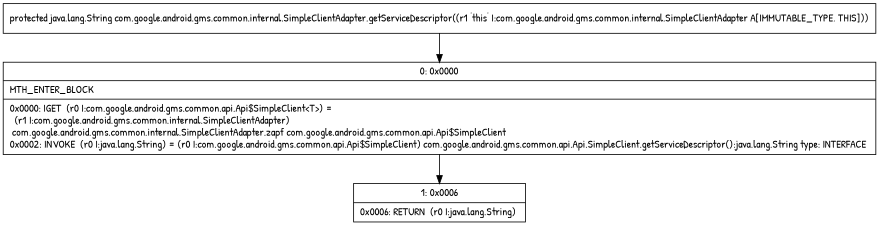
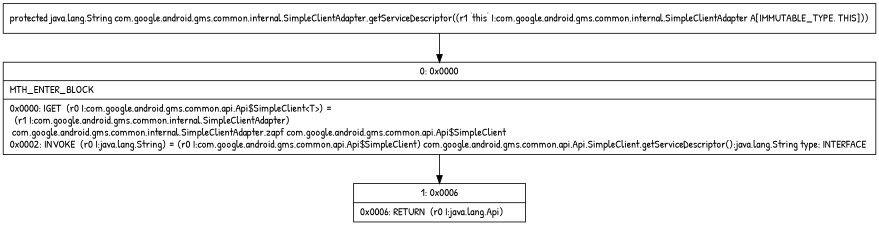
(440, 212) -> (433, 212)
